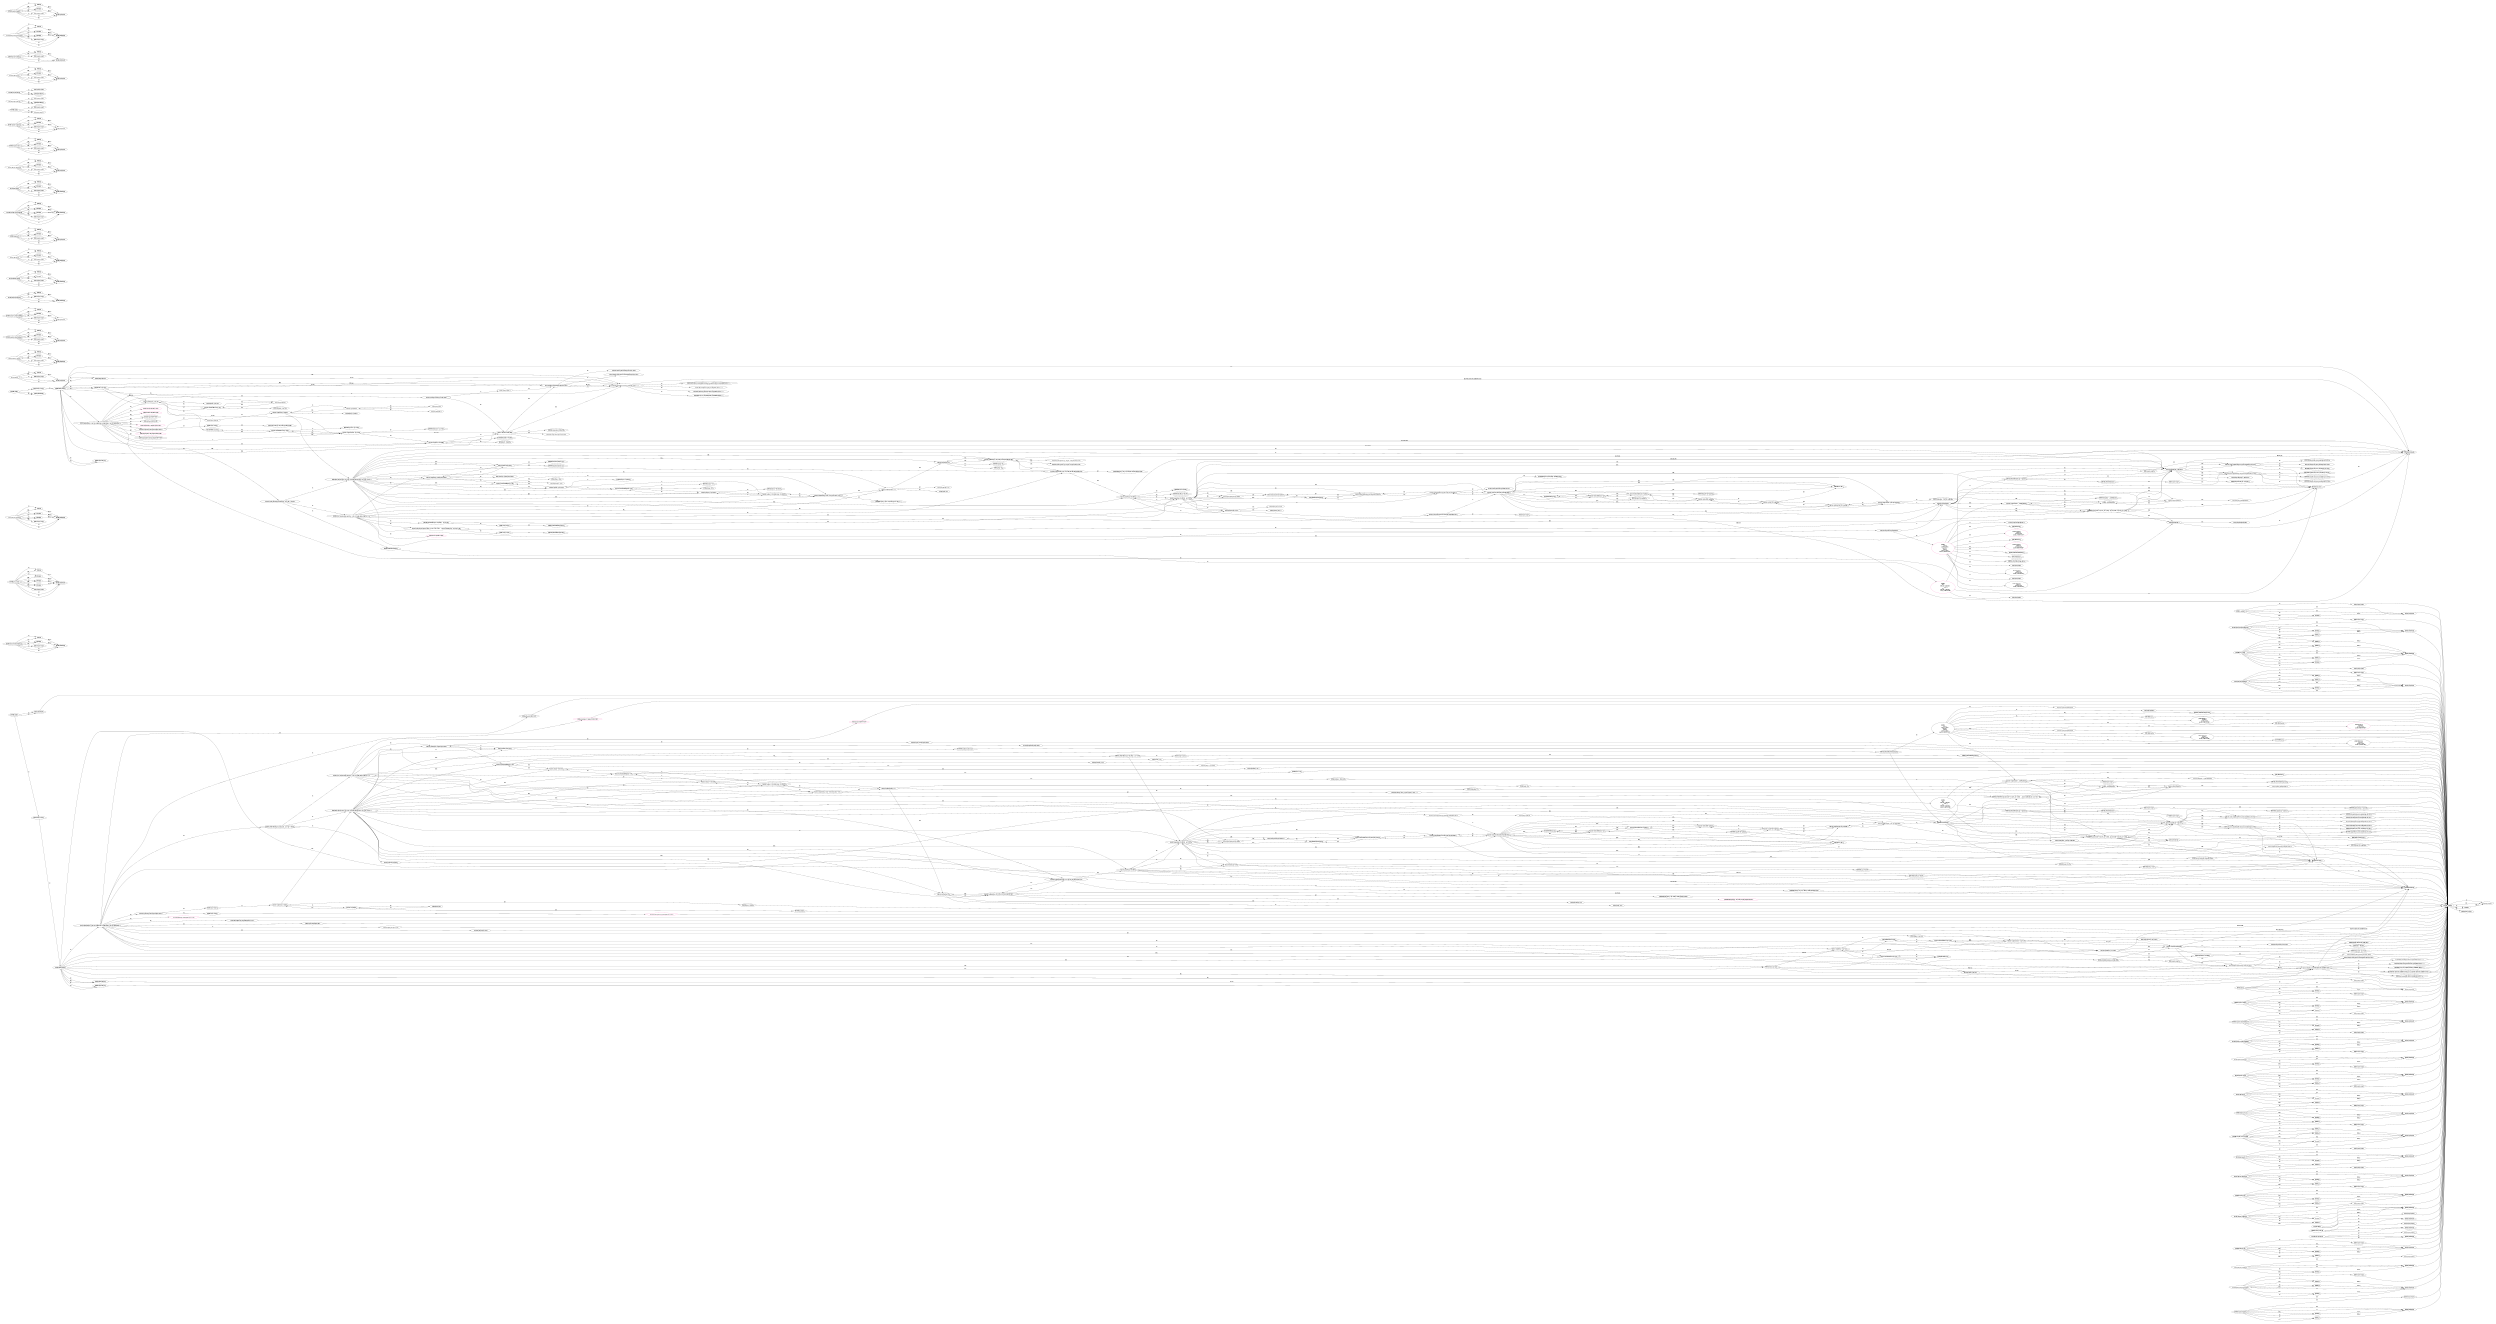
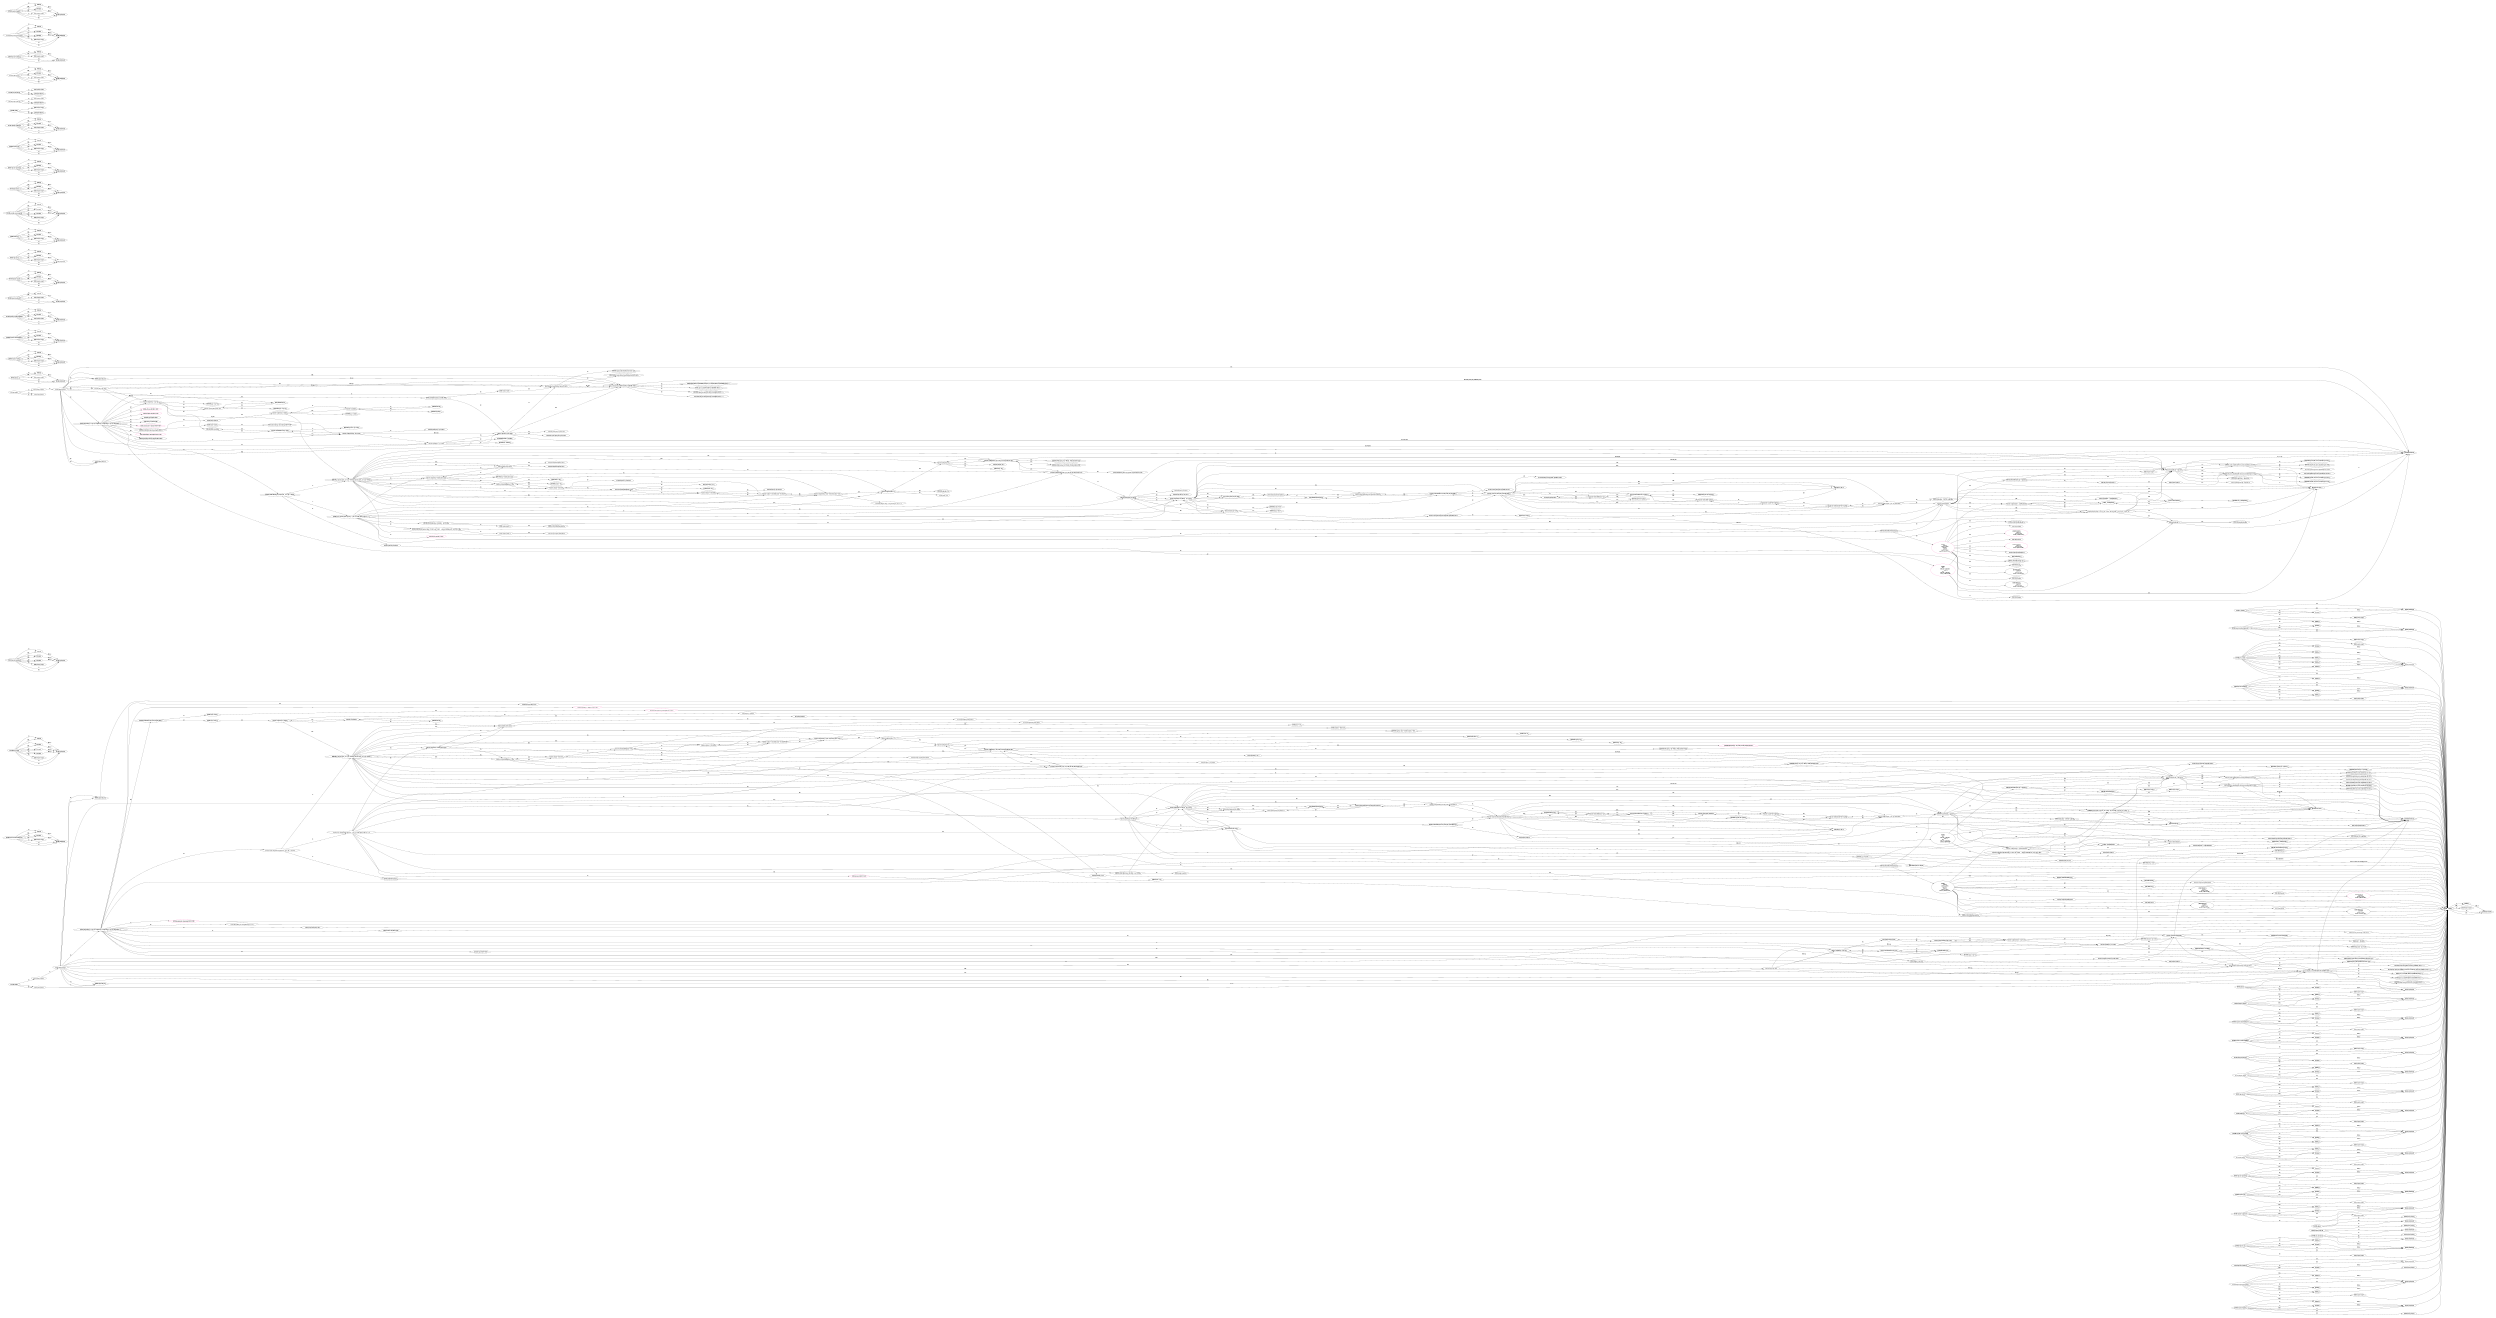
none -> (2317, 666)
